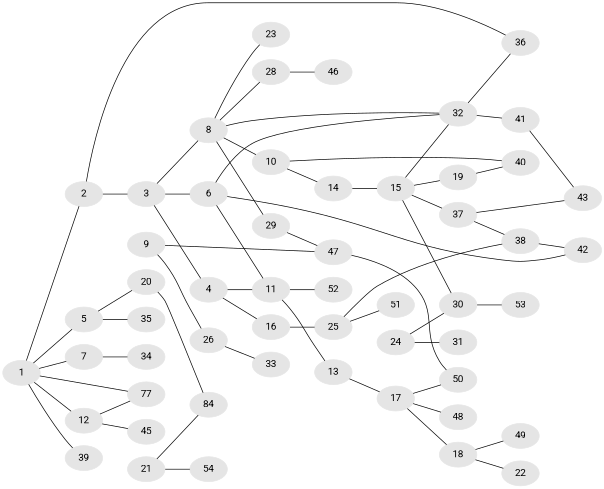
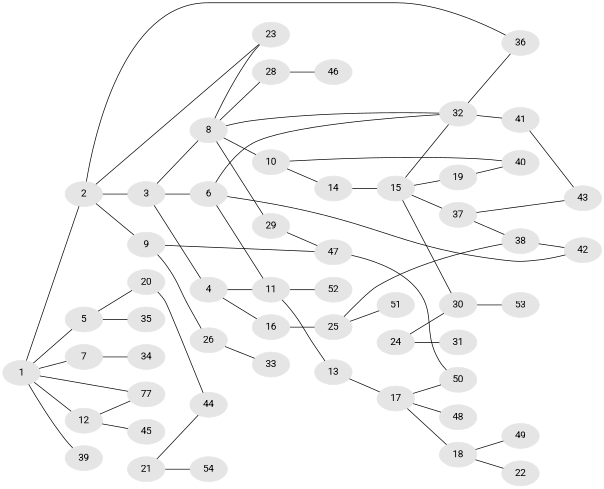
none -> (177, 114)
none -> (115, 219)
(209, 405) -> (209, 405)
